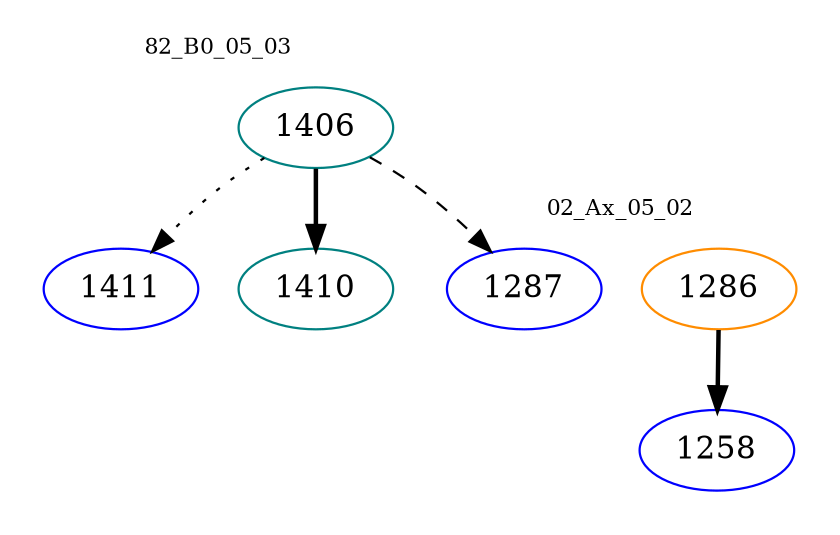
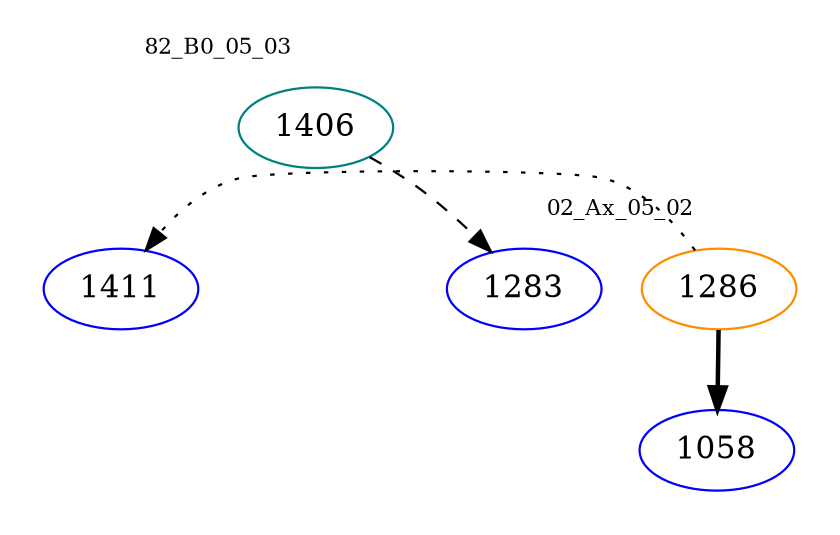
(213, 193) -> (432, 171)
(316, 289) -> none
(524, 289) -> (524, 289)
(717, 450) -> (717, 450)
